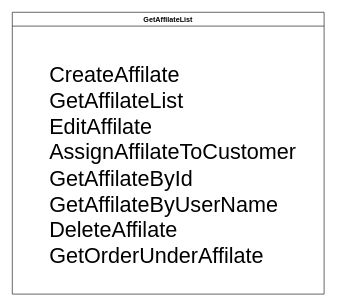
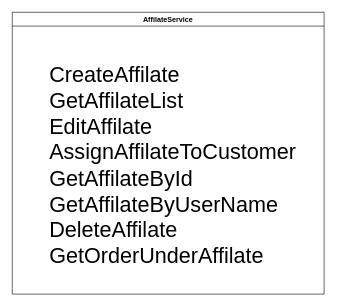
(168, 20) -> (168, 20)
